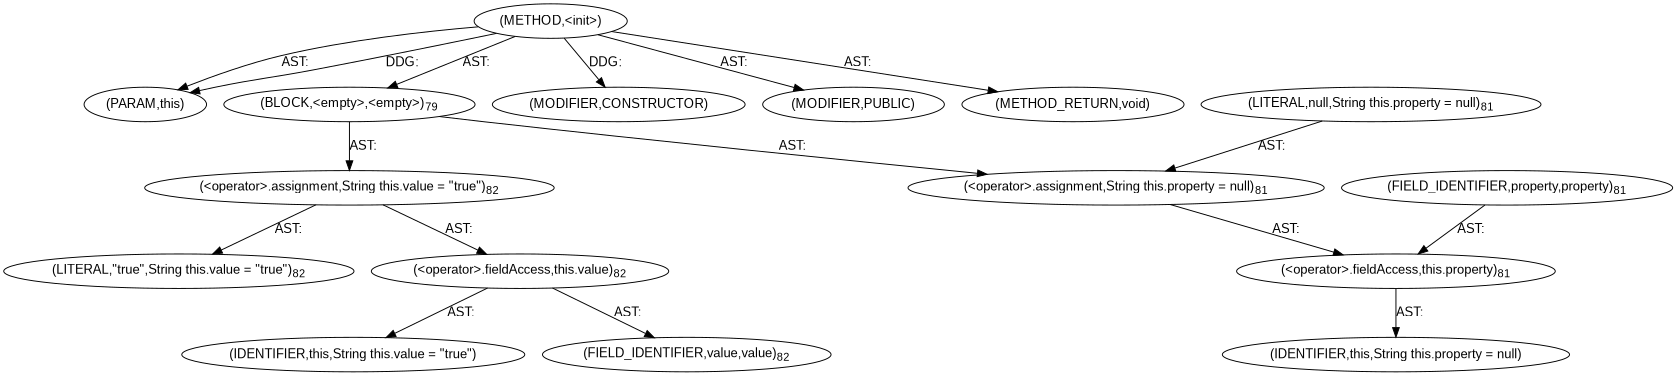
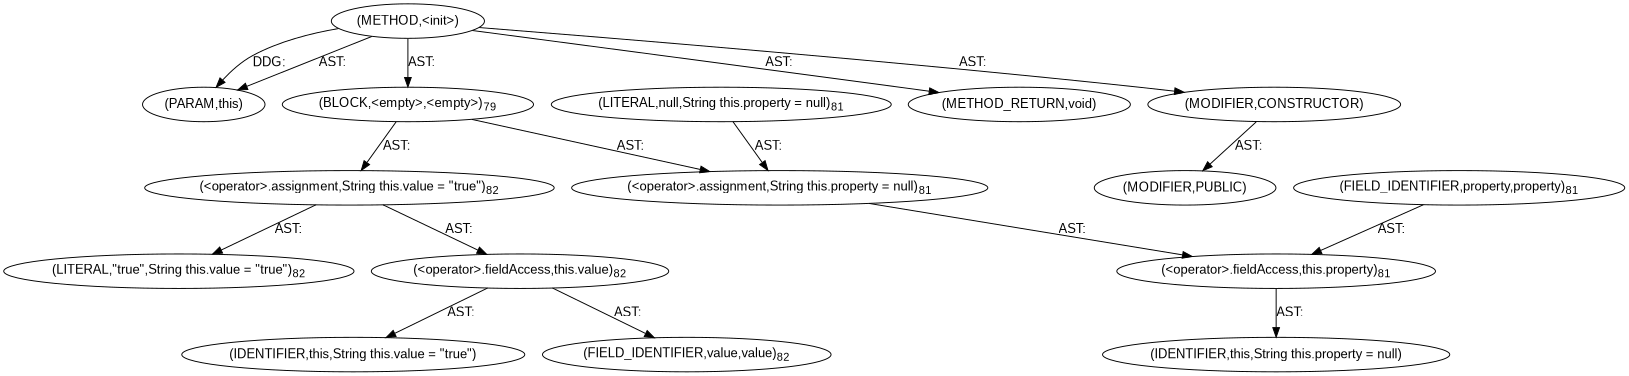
(696, 61) -> (1233, 143)
(608, 63) -> (975, 63)
